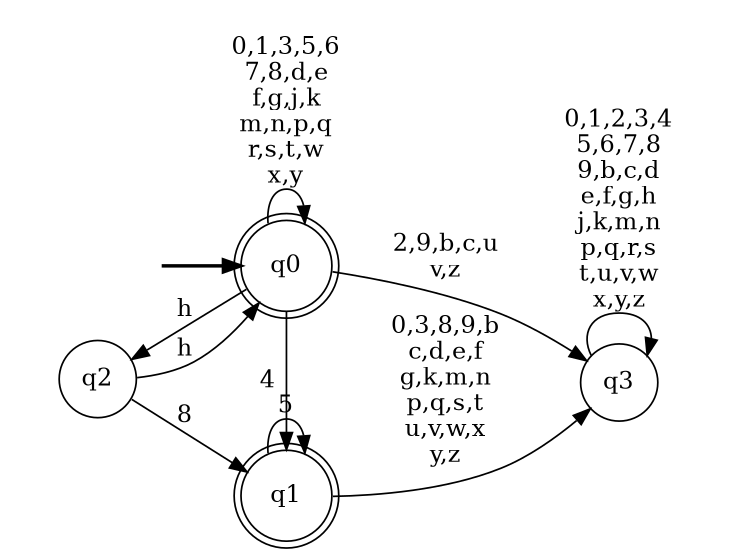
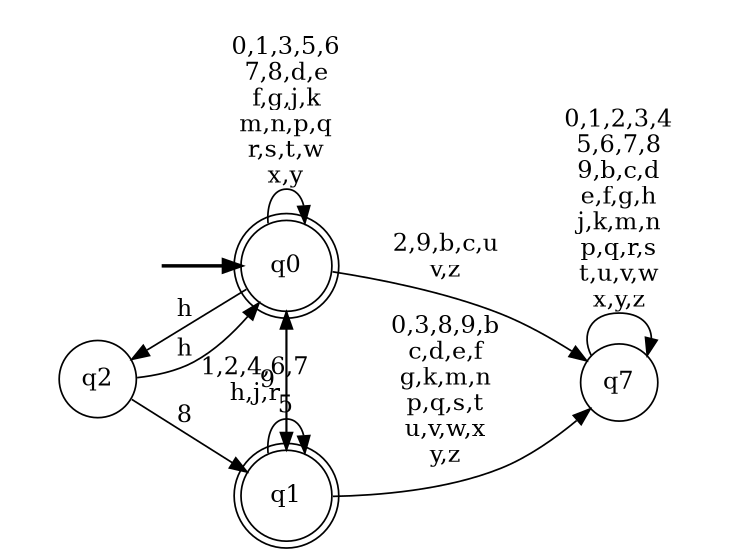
(268, 381) -> (268, 381)
(619, 383) -> (619, 383)
none -> (286, 389)
